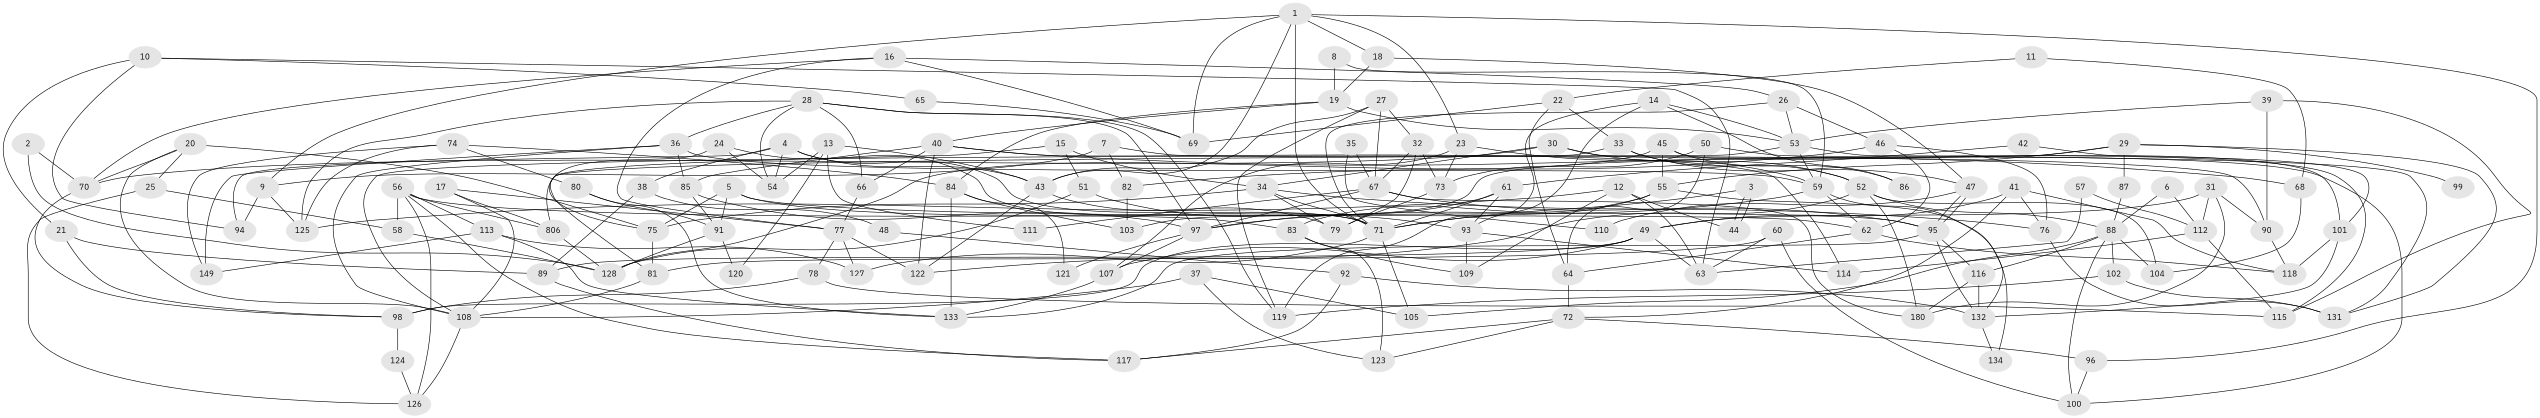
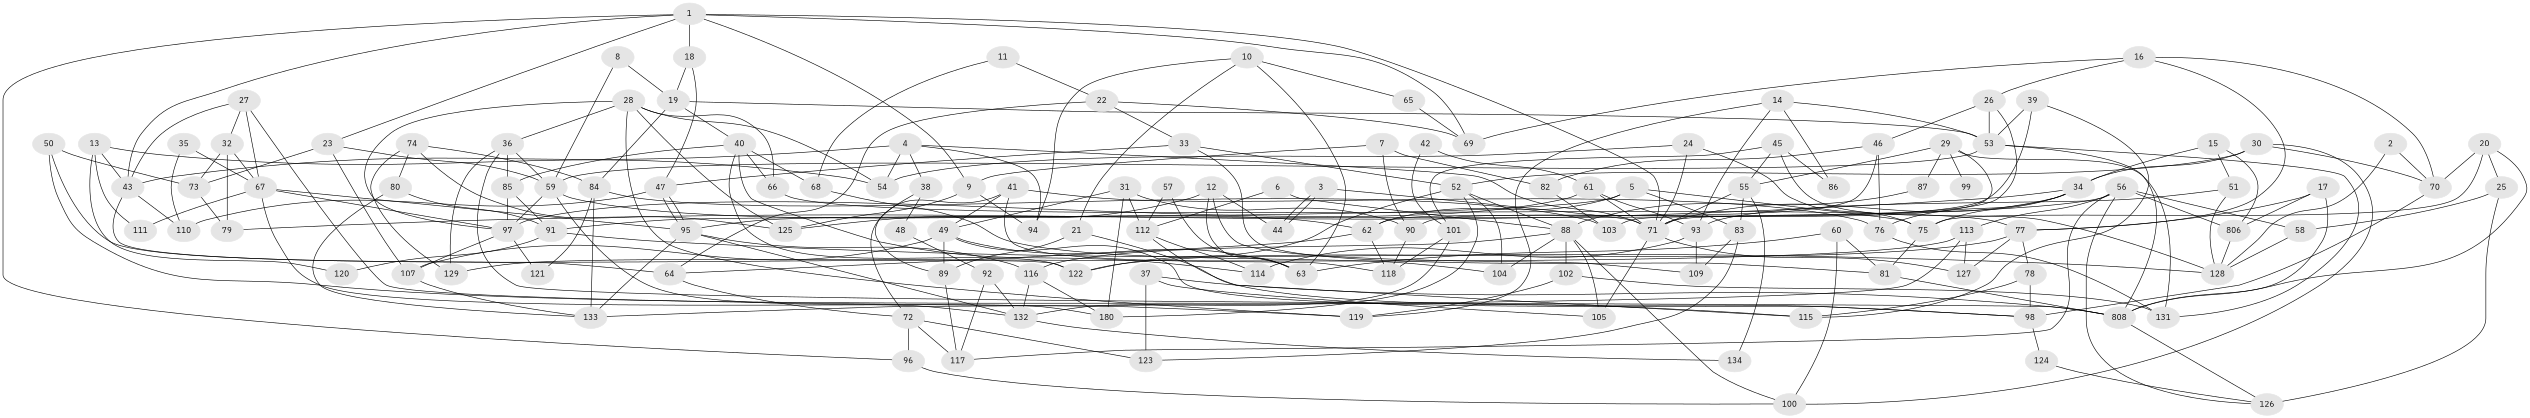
(1188, 209) -> (156, 209)
(207, 274) -> (451, 274)
(464, 318) -> (2119, 318)
